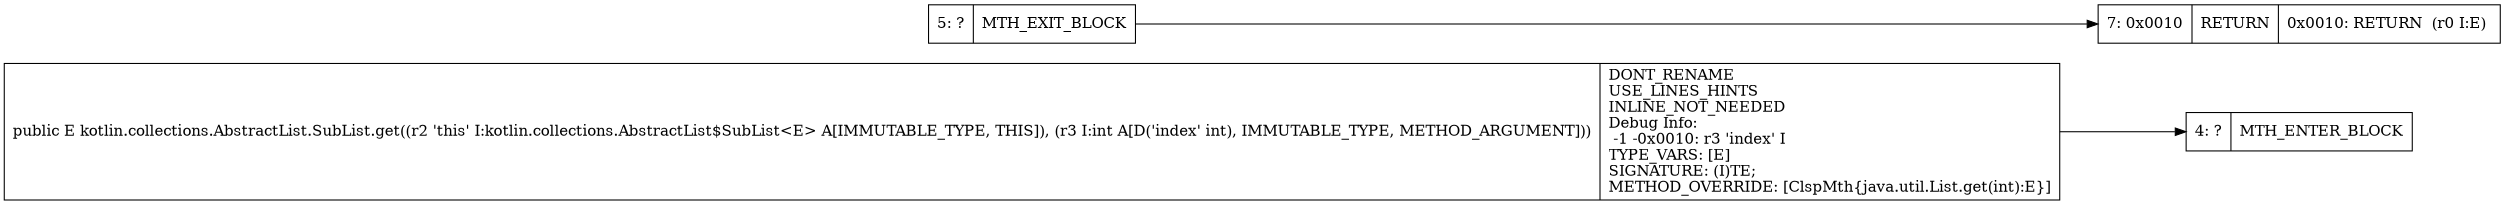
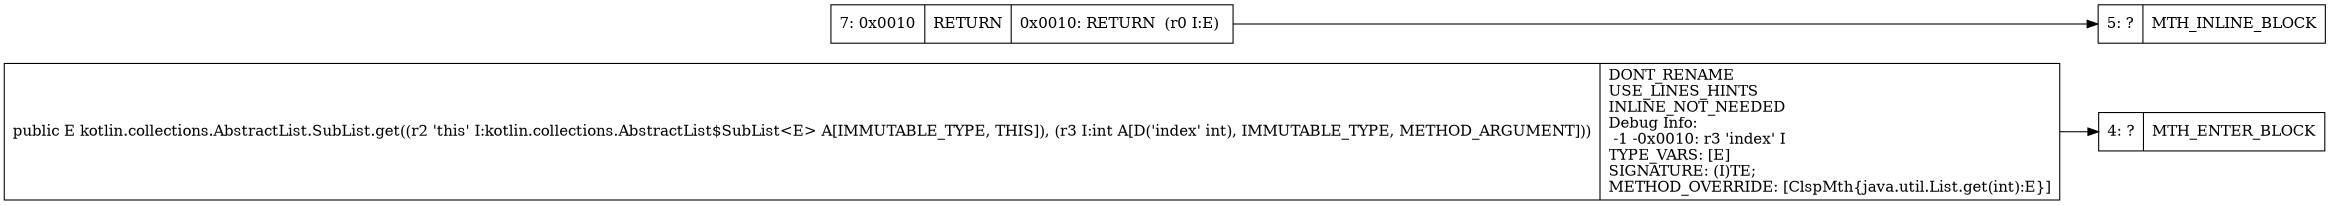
(1054, 23) -> (2234, 23)
(1611, 24) -> (1660, 24)
